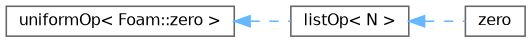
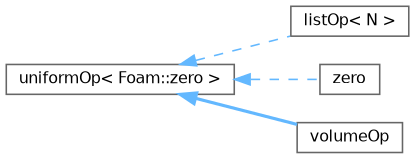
(445, 21) -> (285, 79)
none -> (350, 138)
